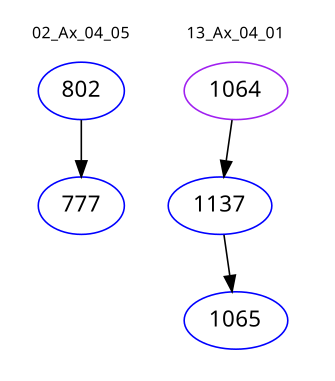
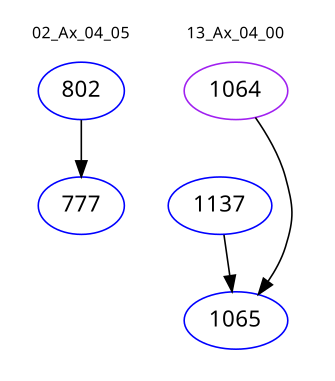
(236, 34) -> (236, 34)
(229, 140) -> (290, 198)
